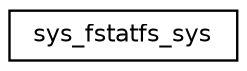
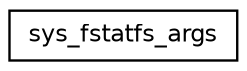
(123, 36) -> (123, 36)
